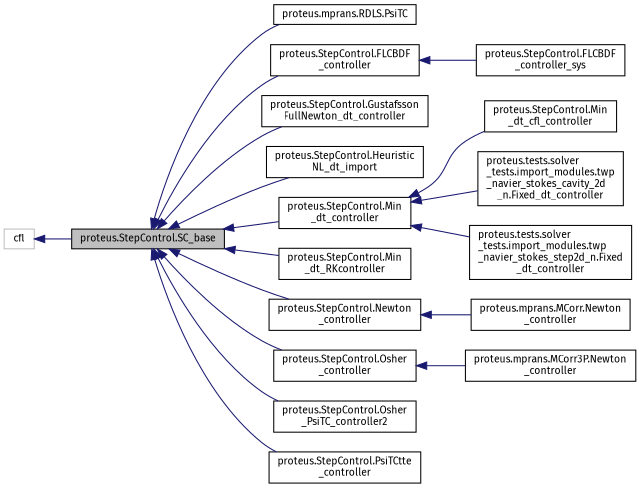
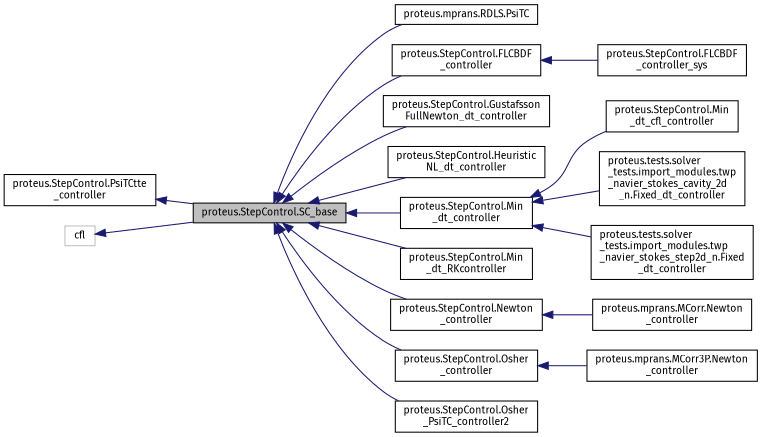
(345, 162) -> (466, 162)
(200, 366) -> (180, 202)
